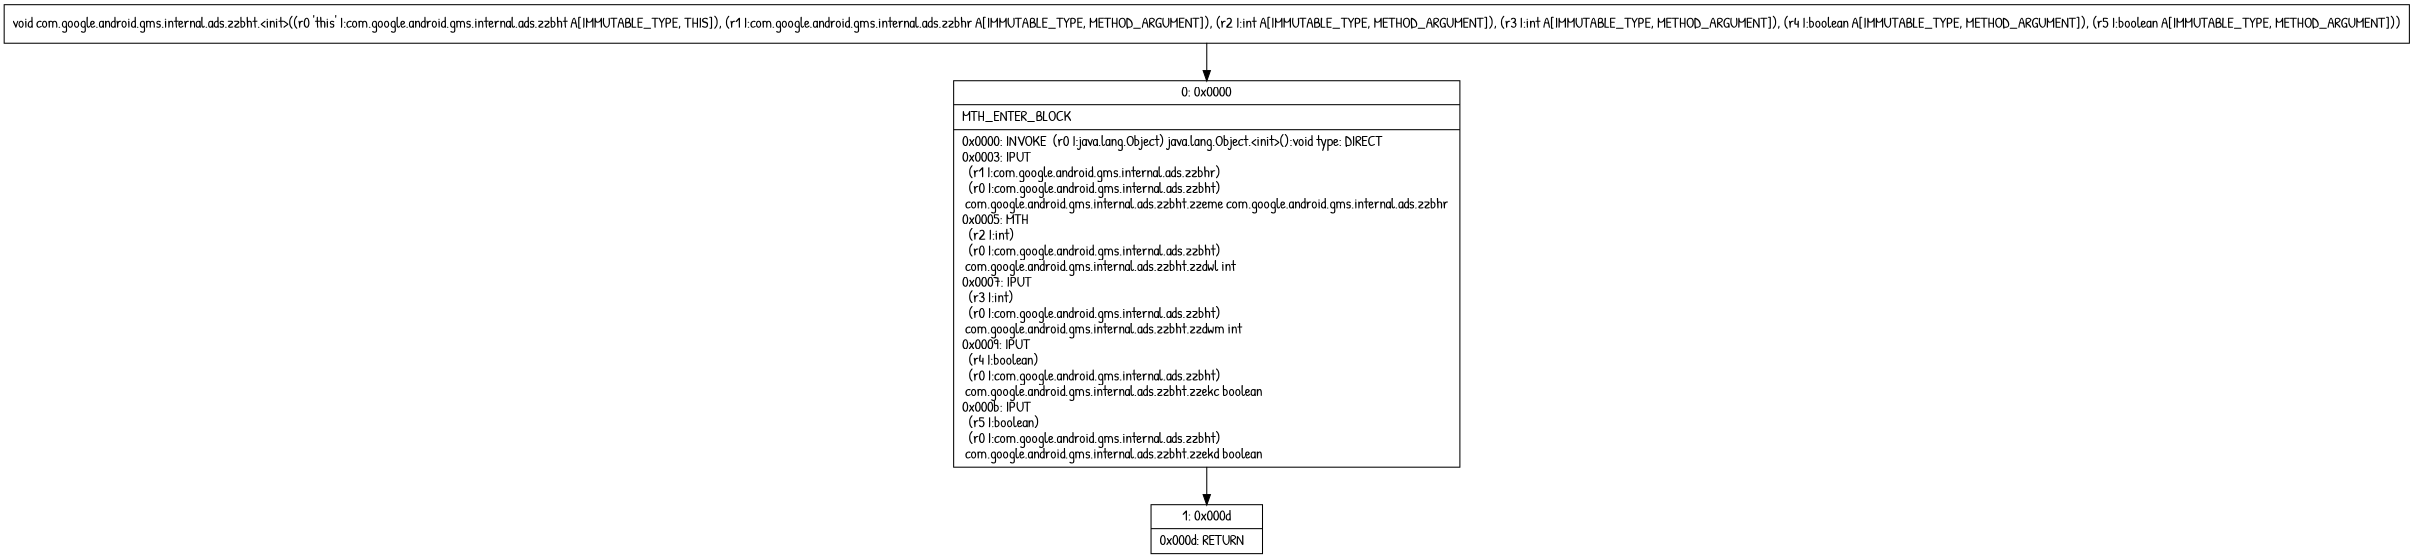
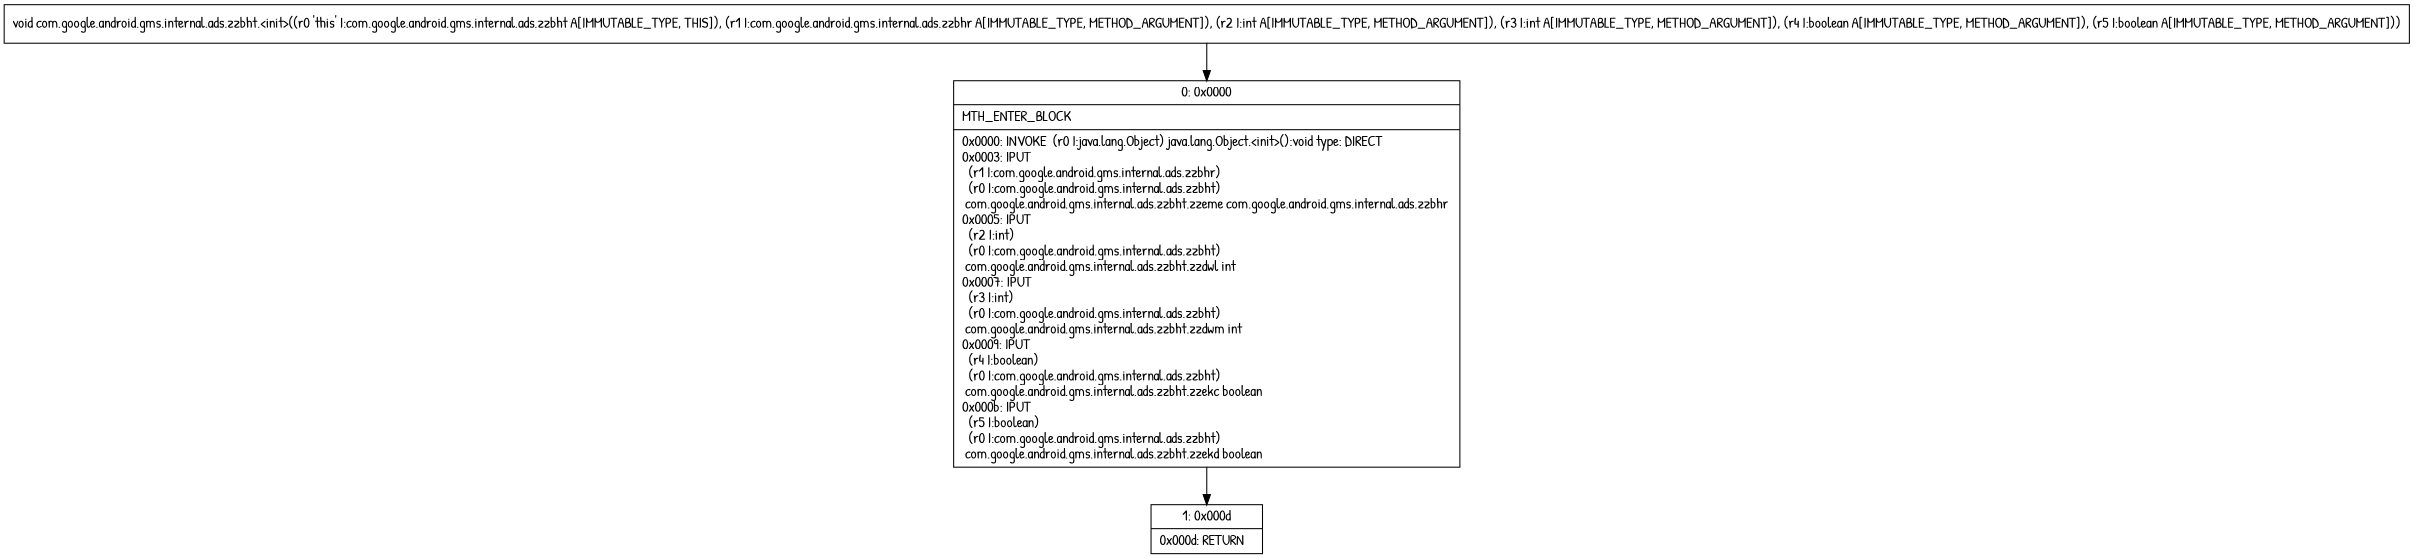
(998, 220) -> (1000, 220)
